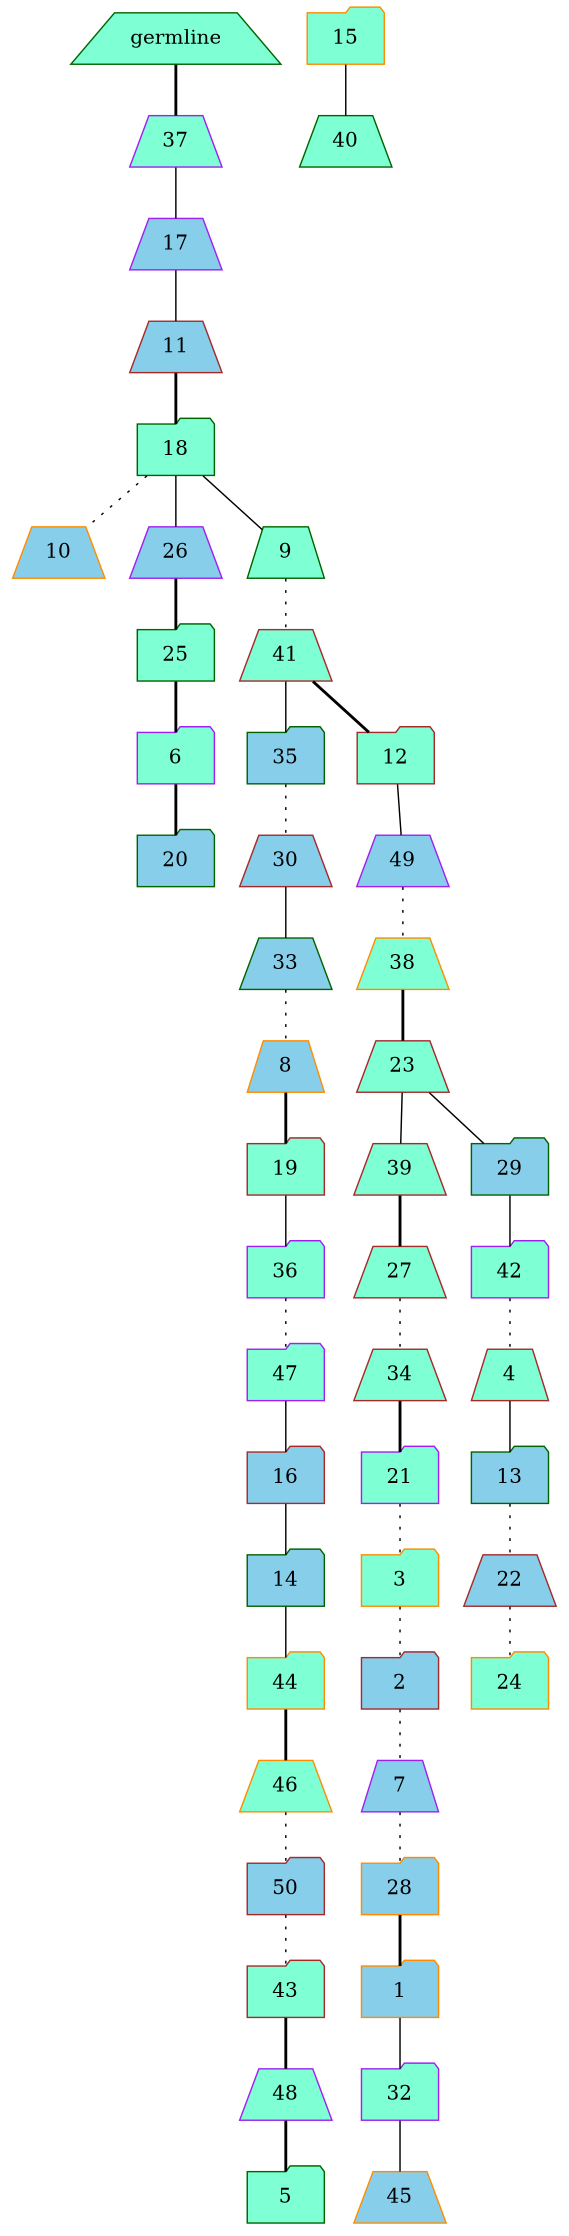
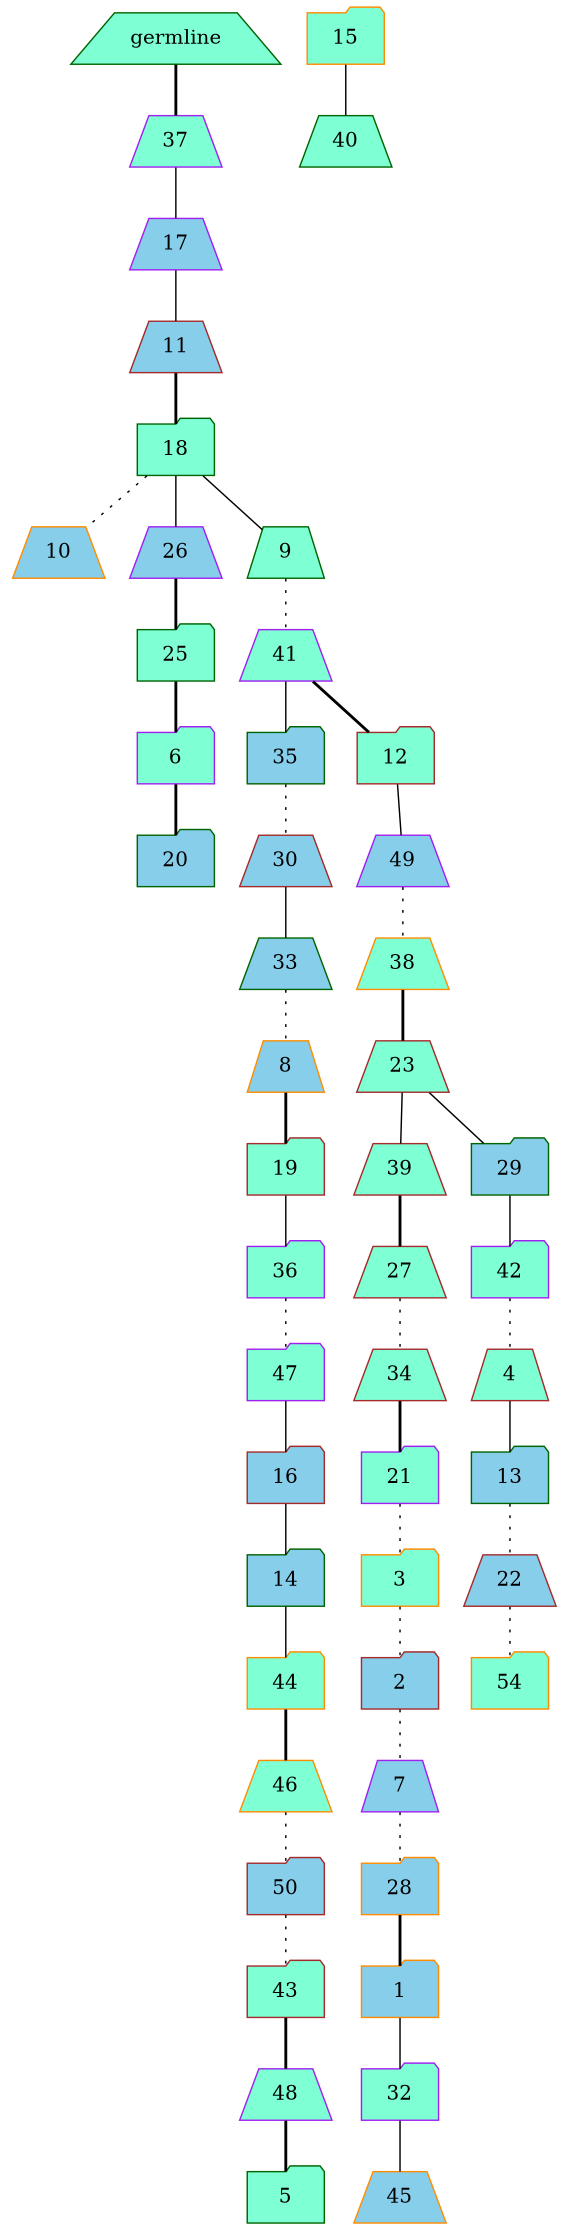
(286, 655) -> (286, 655)
(510, 1683) -> (510, 1683)
